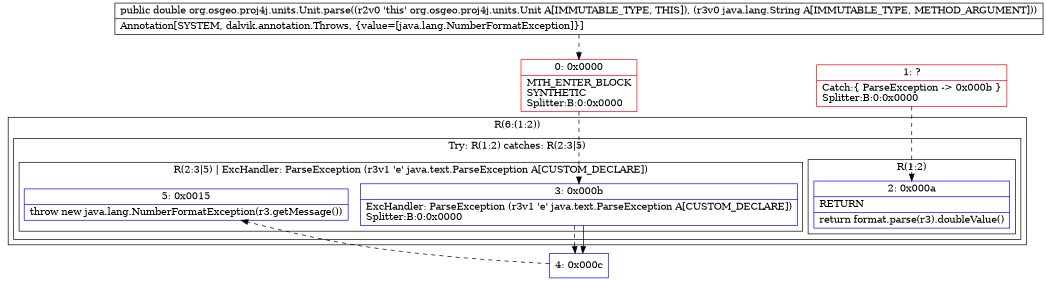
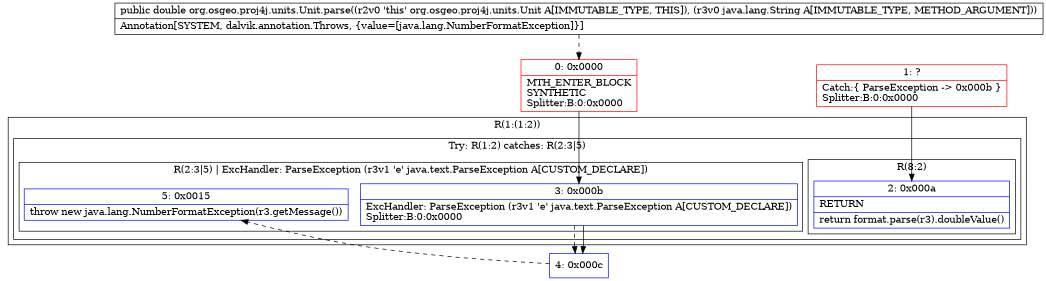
(517, 125) -> (517, 125)
(579, 144) -> (579, 144)
(912, 144) -> (912, 144)
(912, 167) -> (912, 167)
